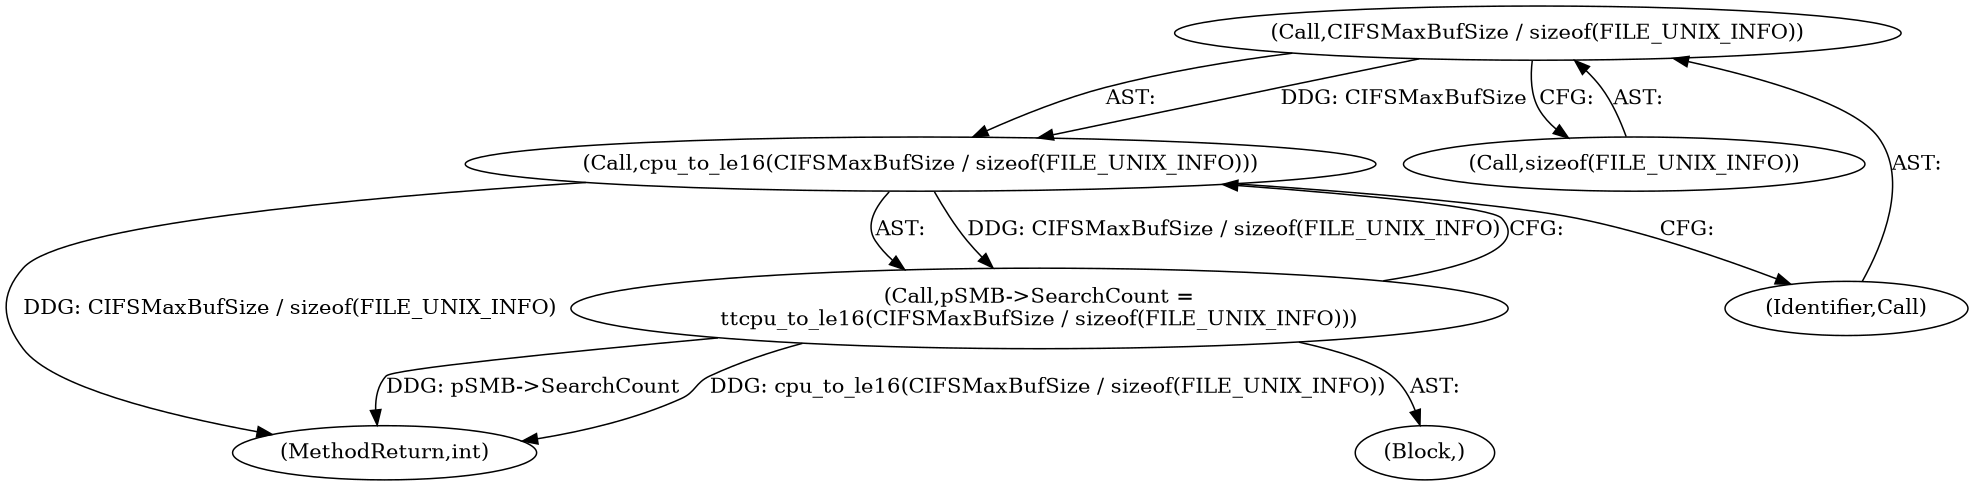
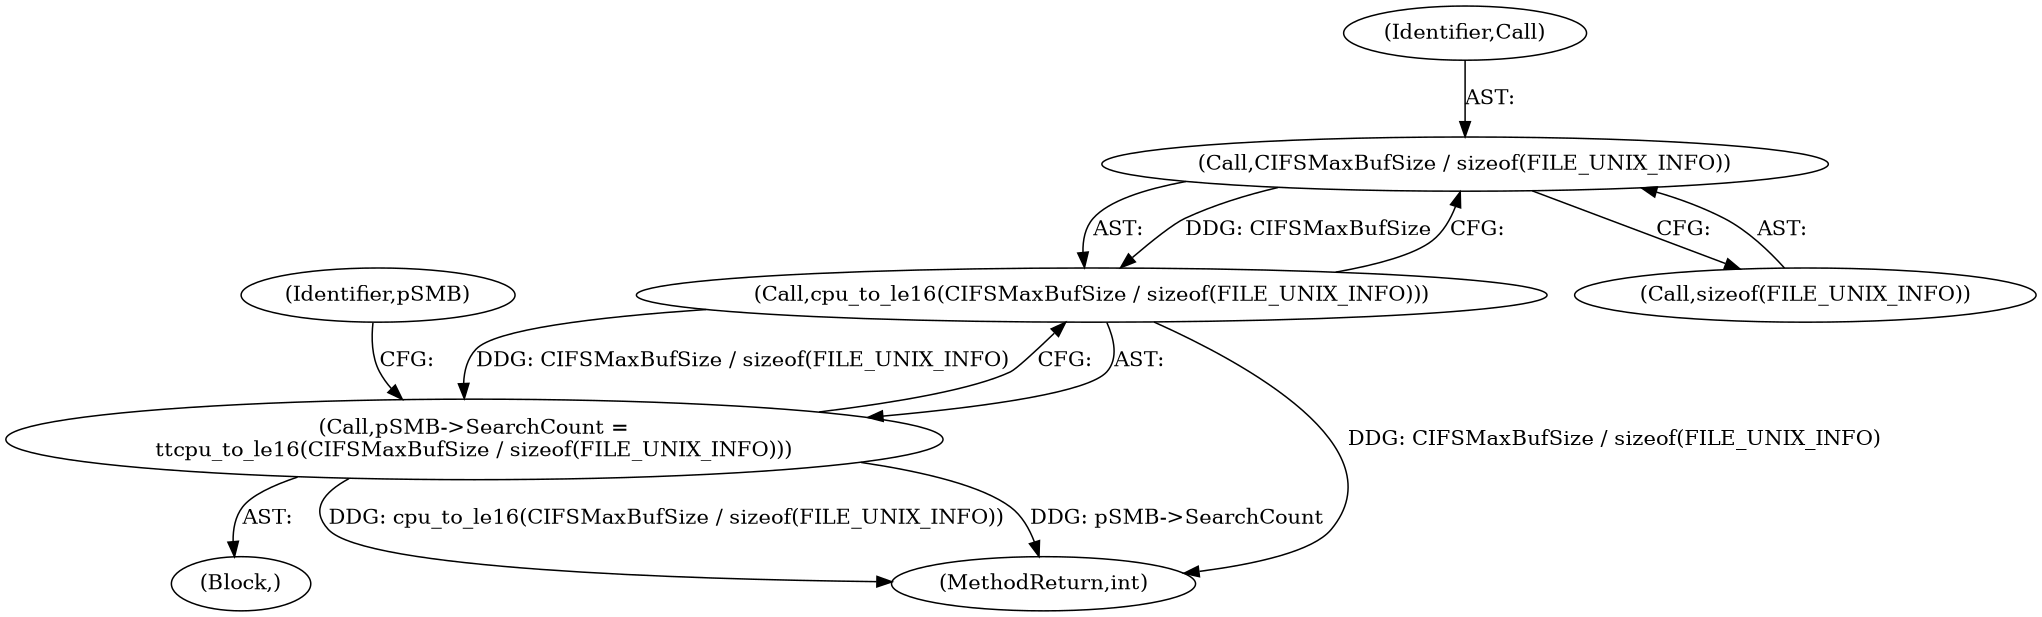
(1510, 208) -> (1405, 255)
none -> (378, 295)
